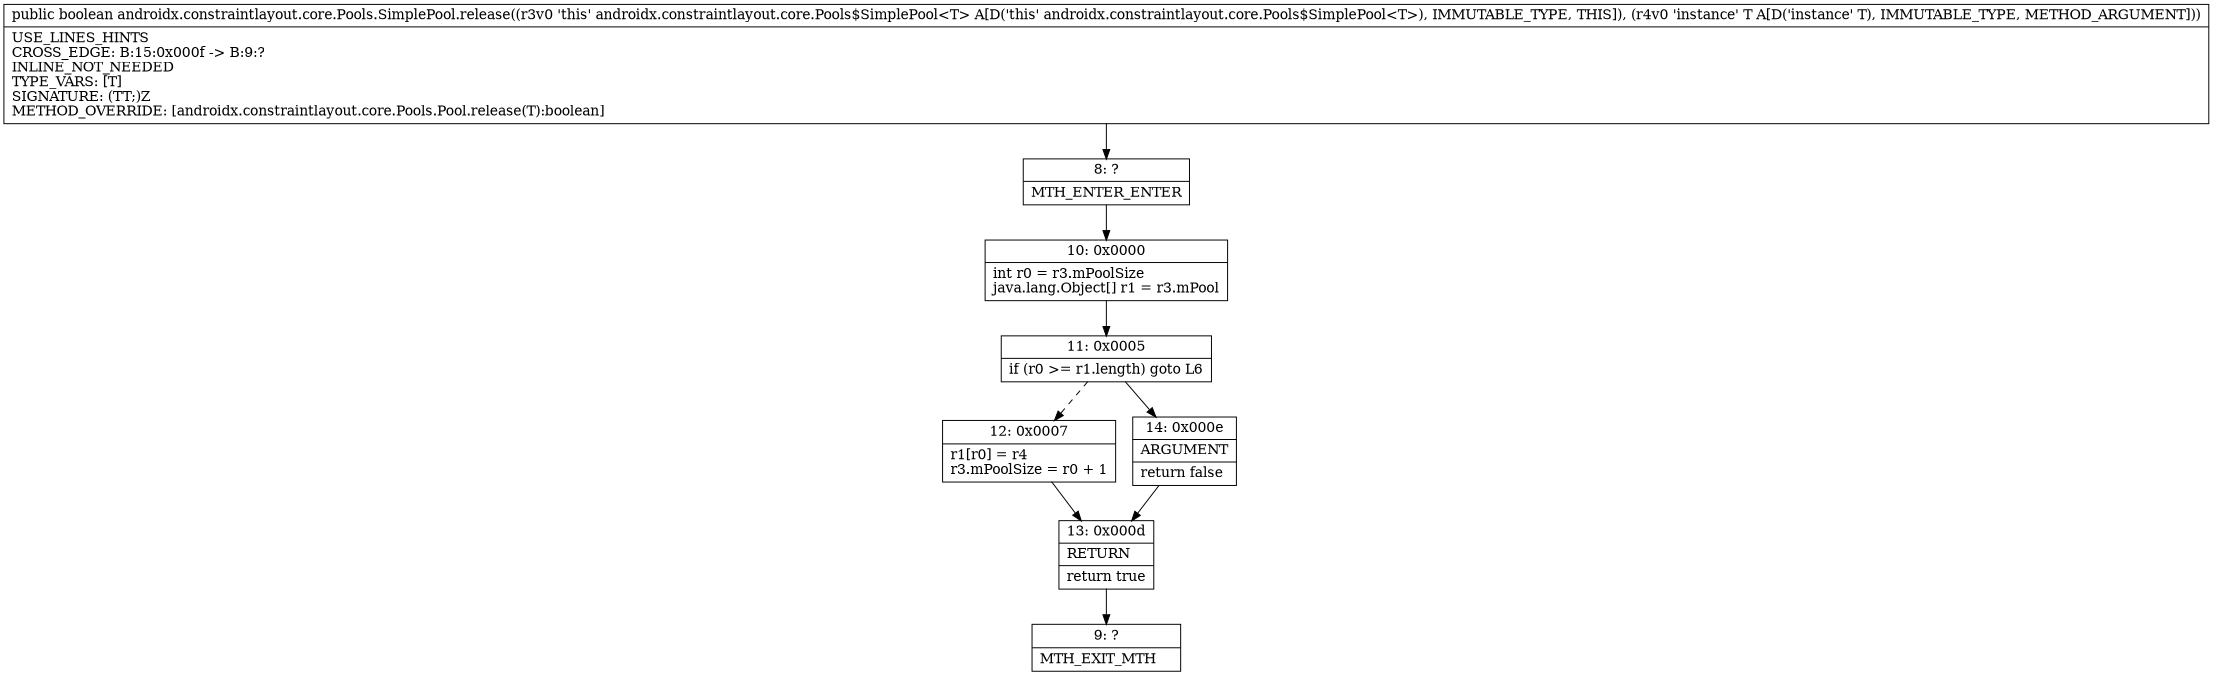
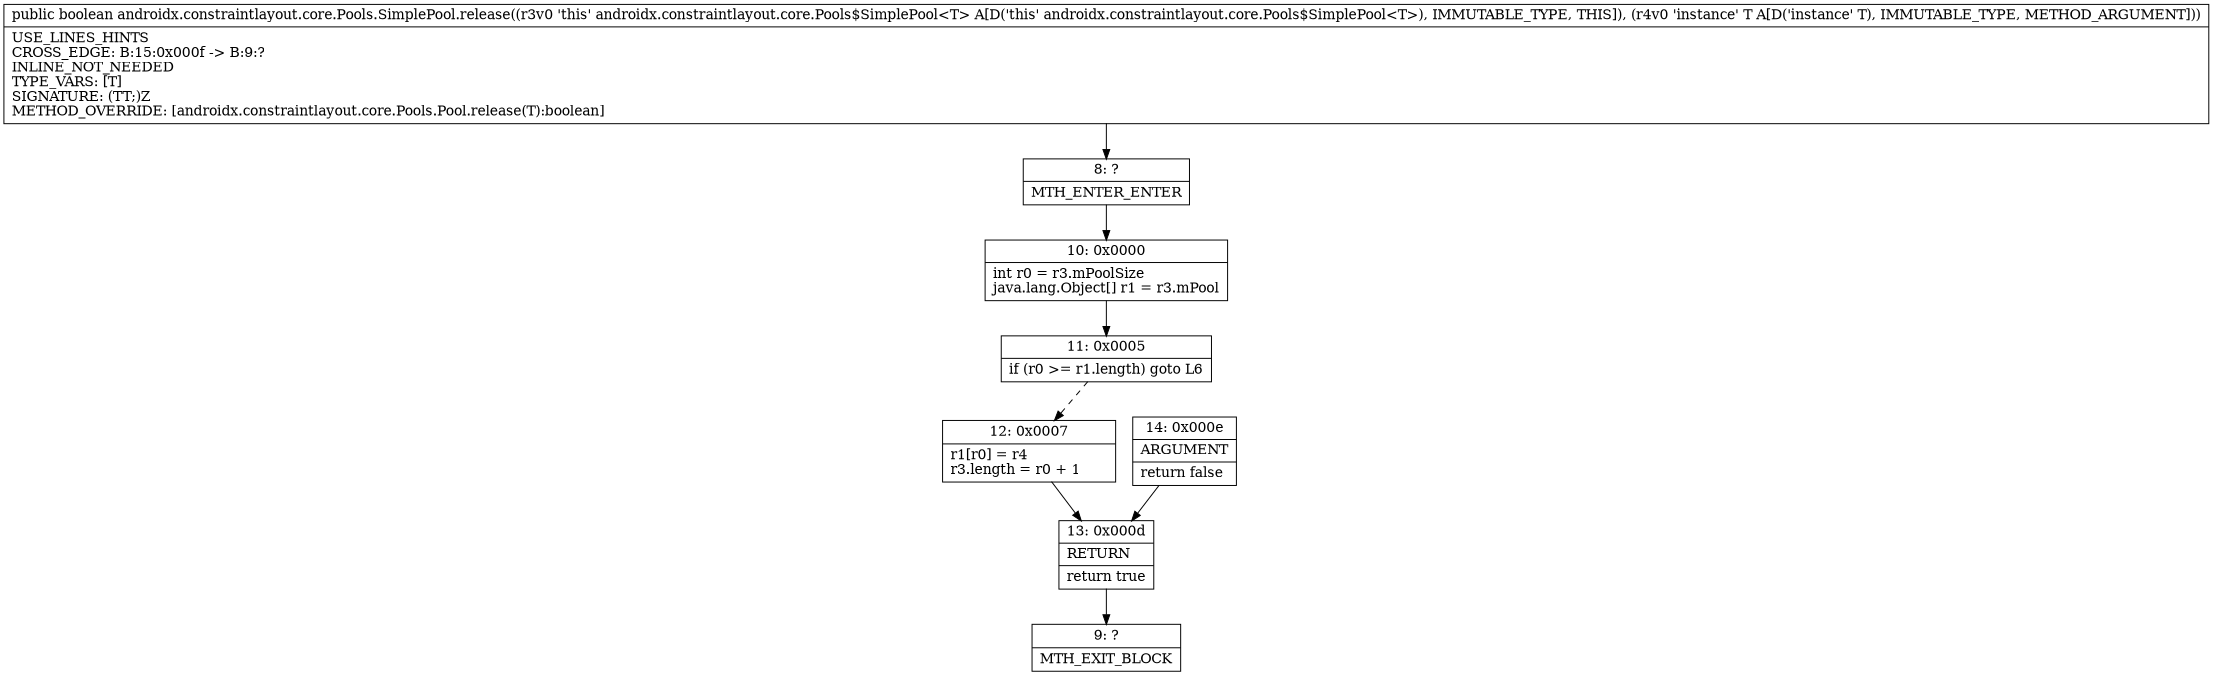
(1137, 396) -> none
(1029, 470) -> (1015, 470)
(1098, 659) -> (1106, 659)
